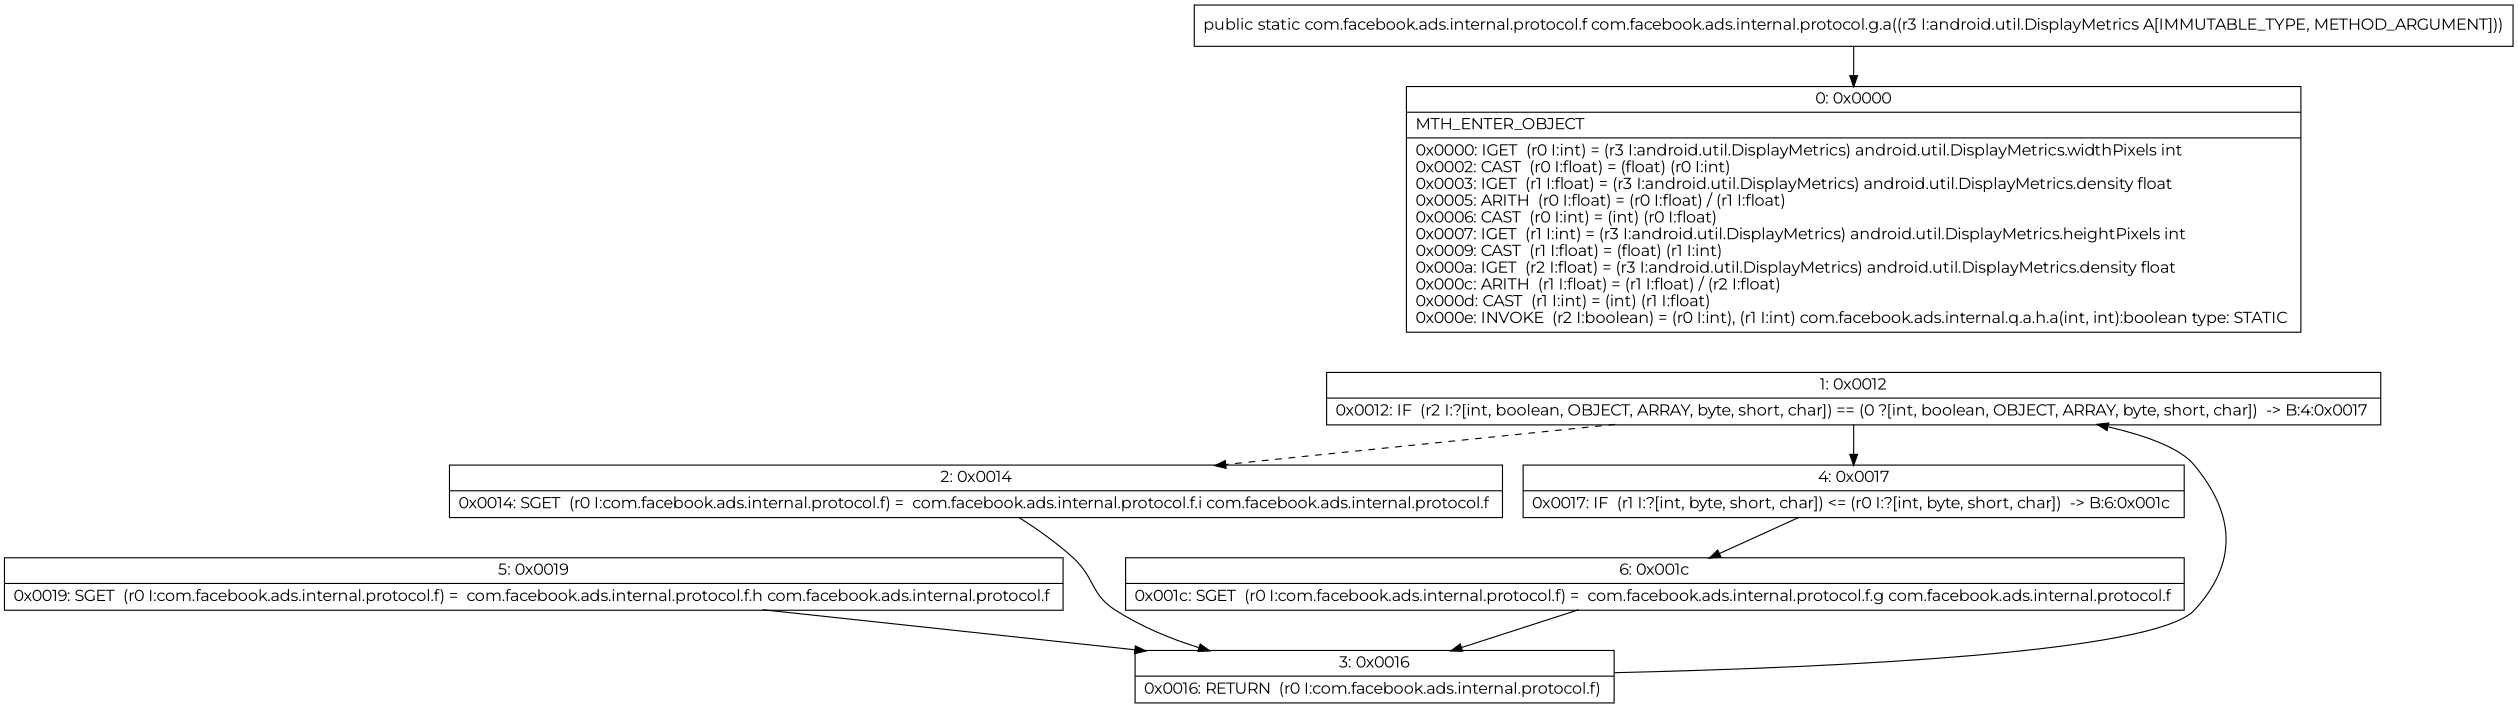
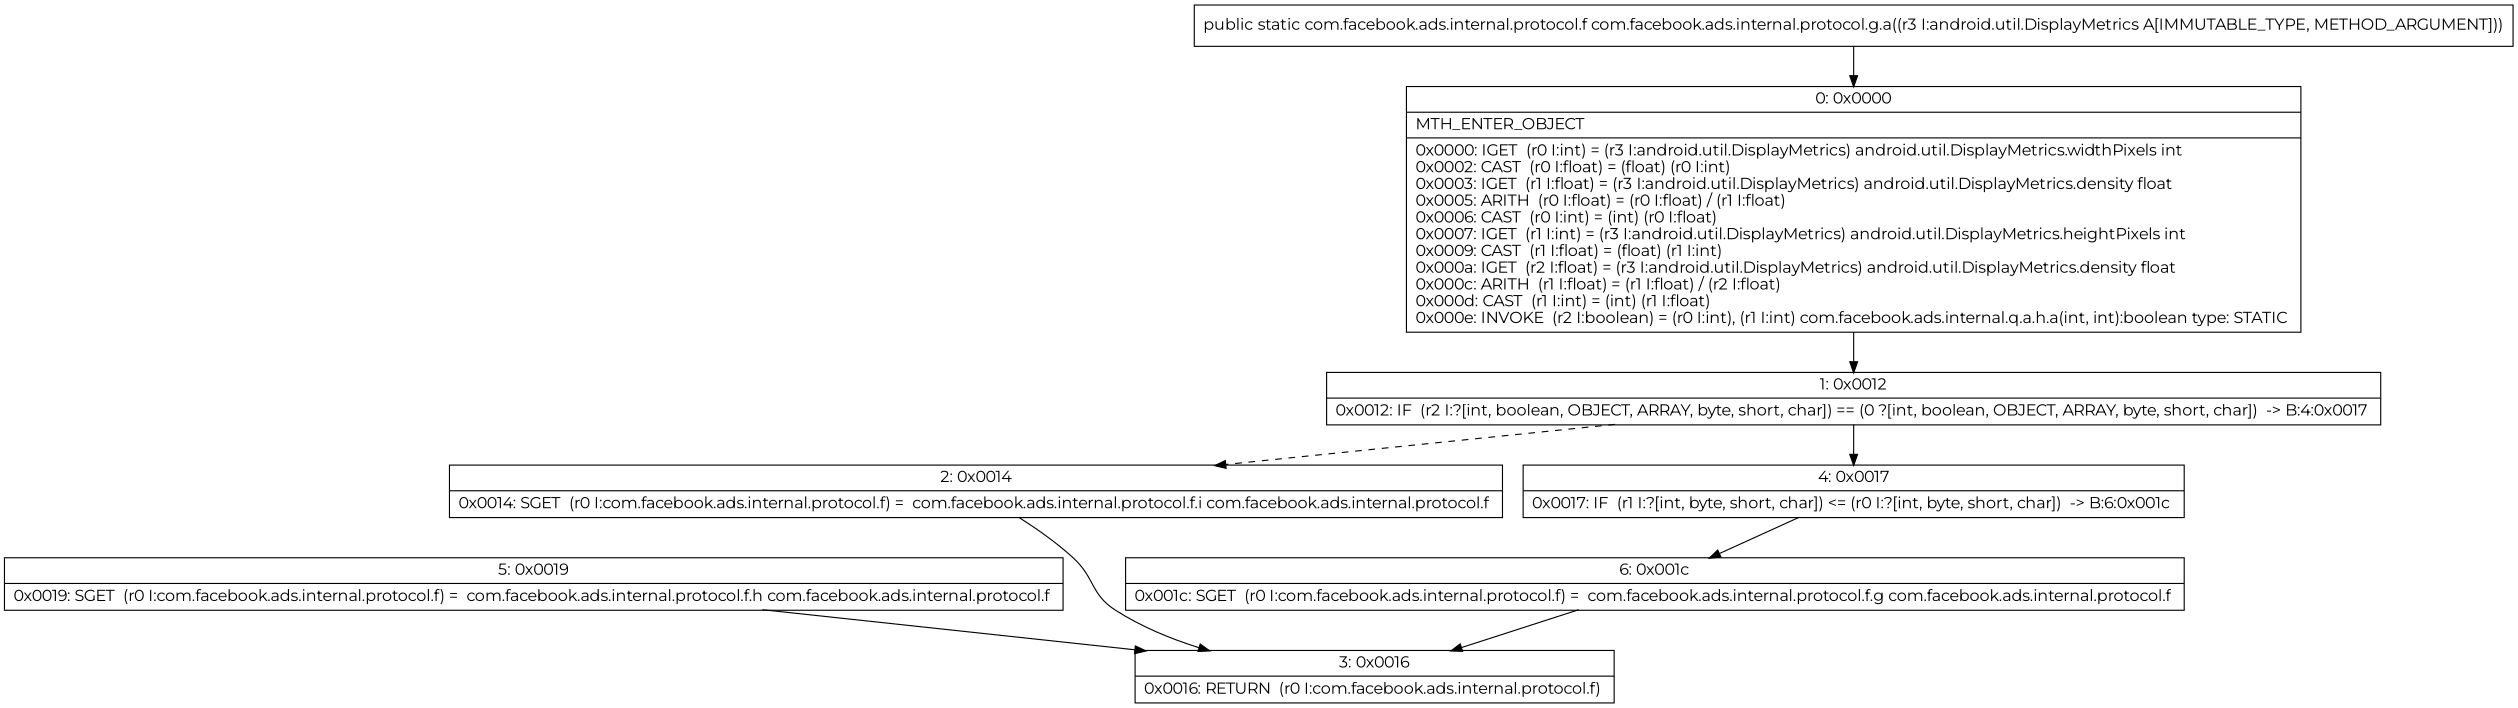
(2036, 649) -> (1854, 347)
